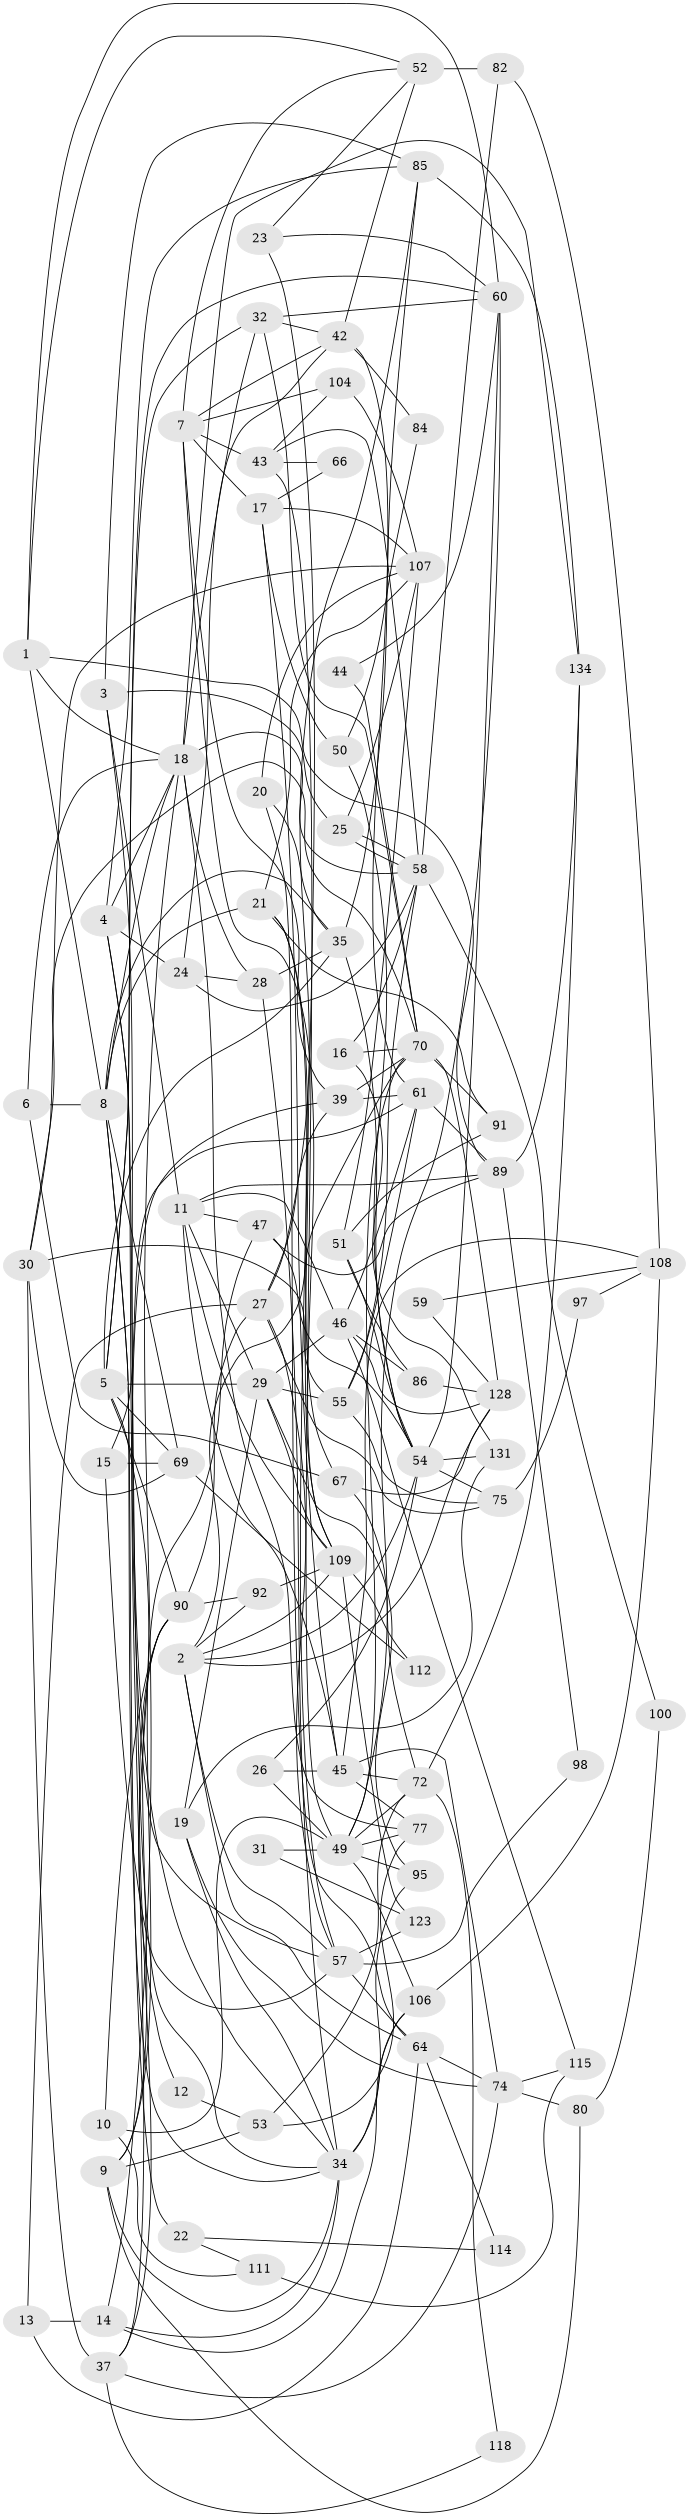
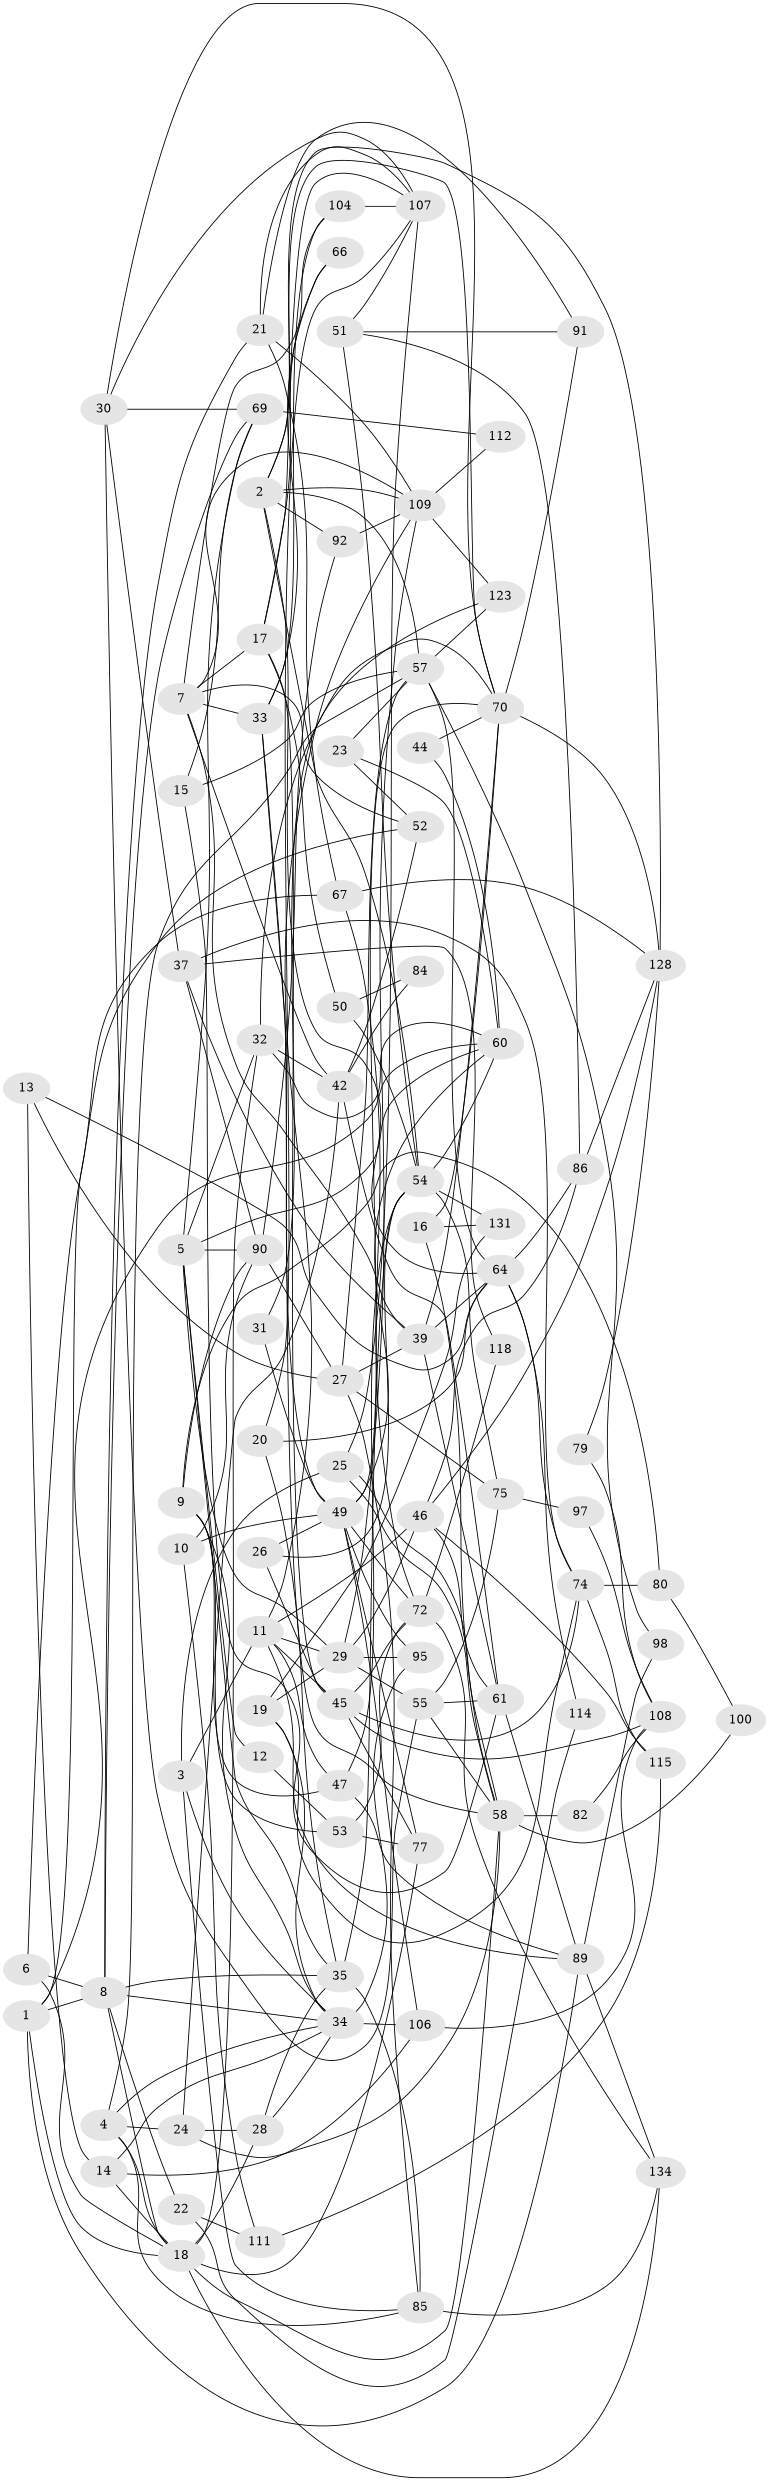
(463, 69) -> none
(260, 463) -> (260, 719)
none -> (541, 1228)
(420, 1303) -> (581, 1449)
none -> (463, 1303)
